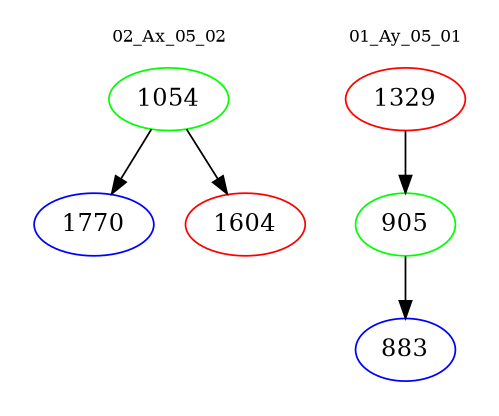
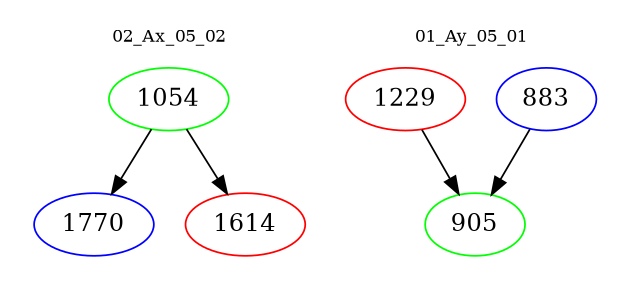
(405, 99) -> (405, 99)
(245, 224) -> (245, 224)
(405, 279) -> (515, 154)
